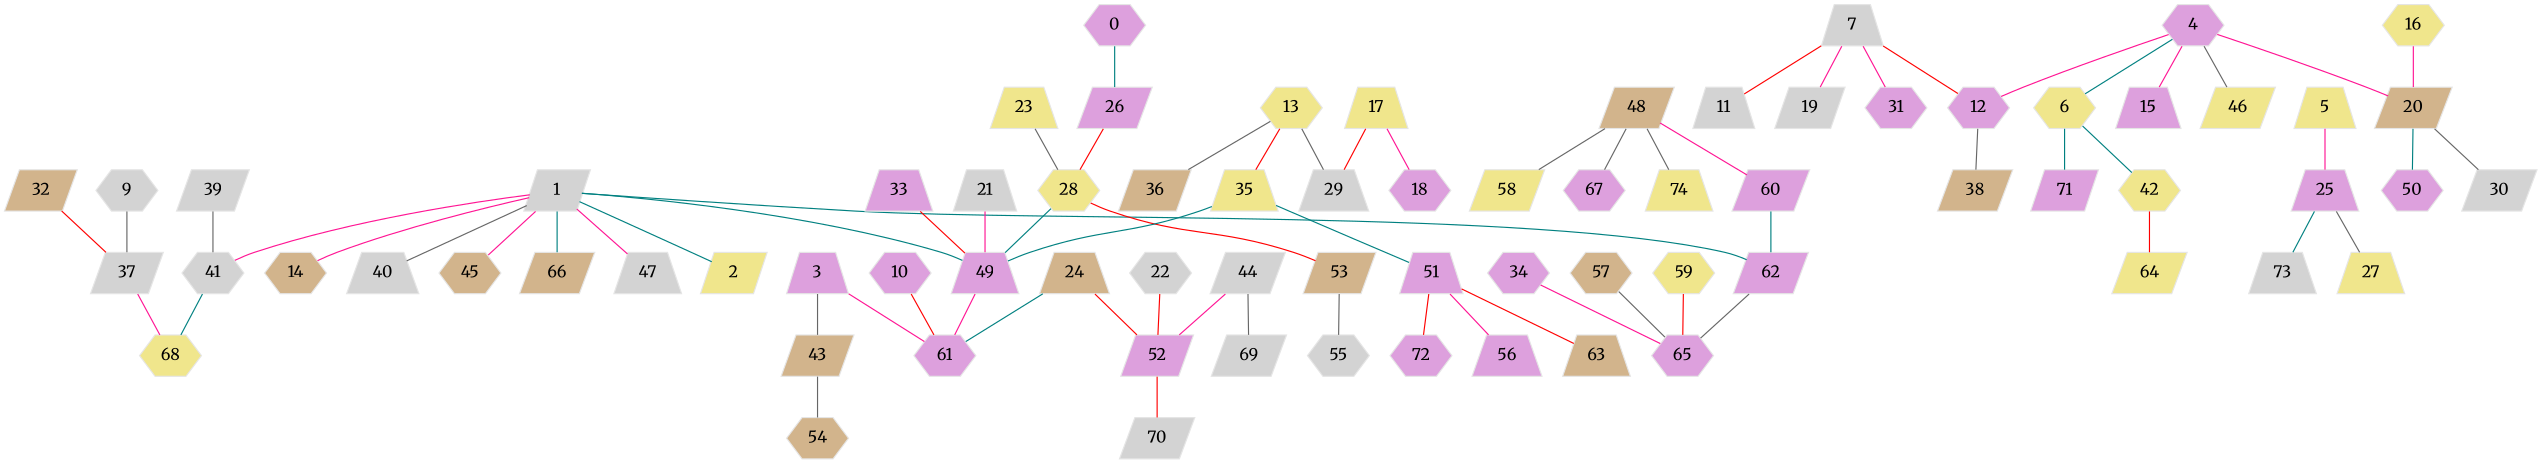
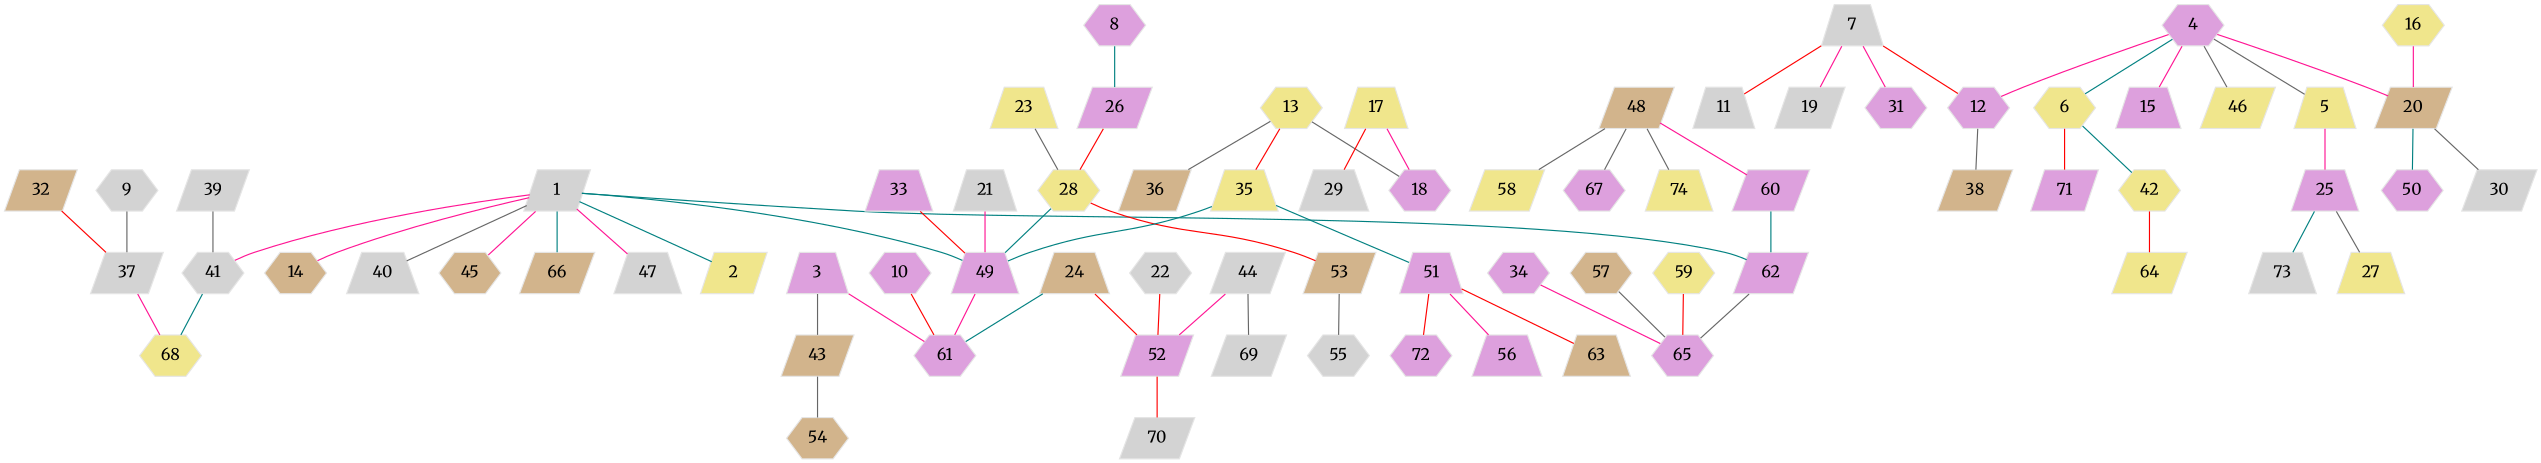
(1115, 25) -> (1115, 25)
none -> (2259, 67)
(1313, 149) -> (1349, 145)
(2065, 149) -> (2065, 149)
